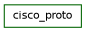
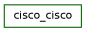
(43, 16) -> (43, 16)
